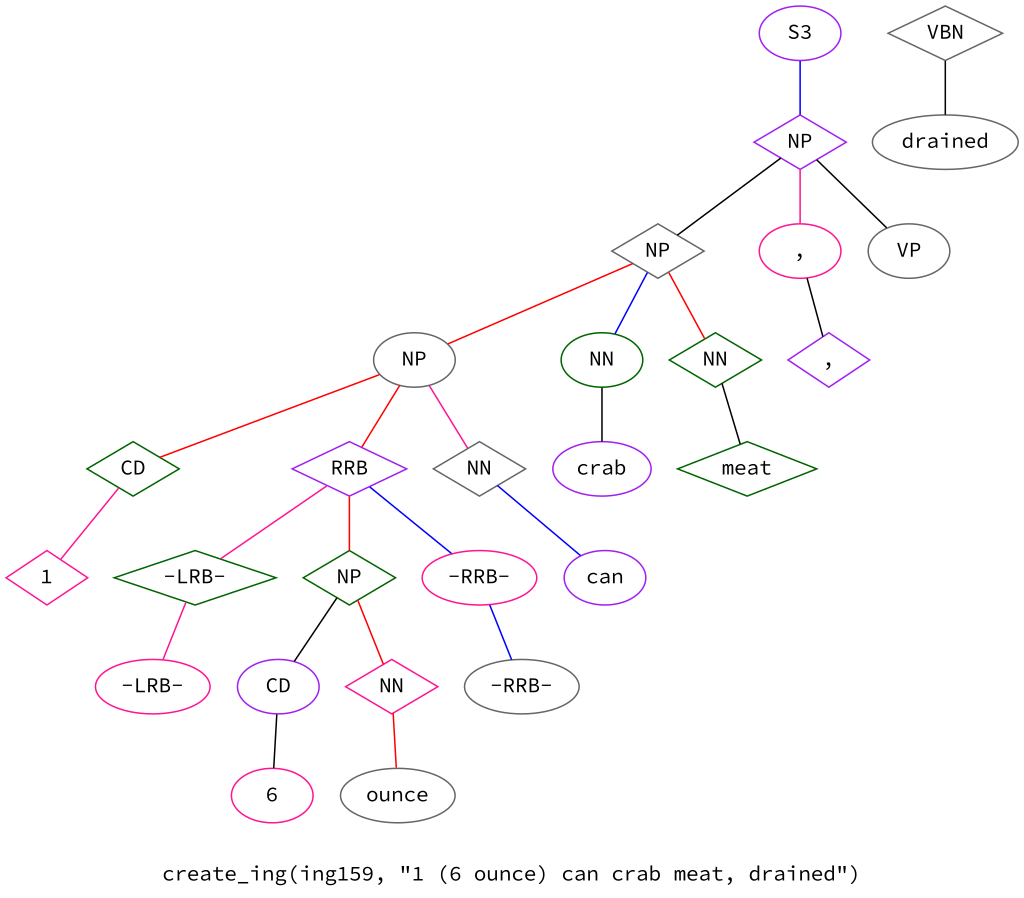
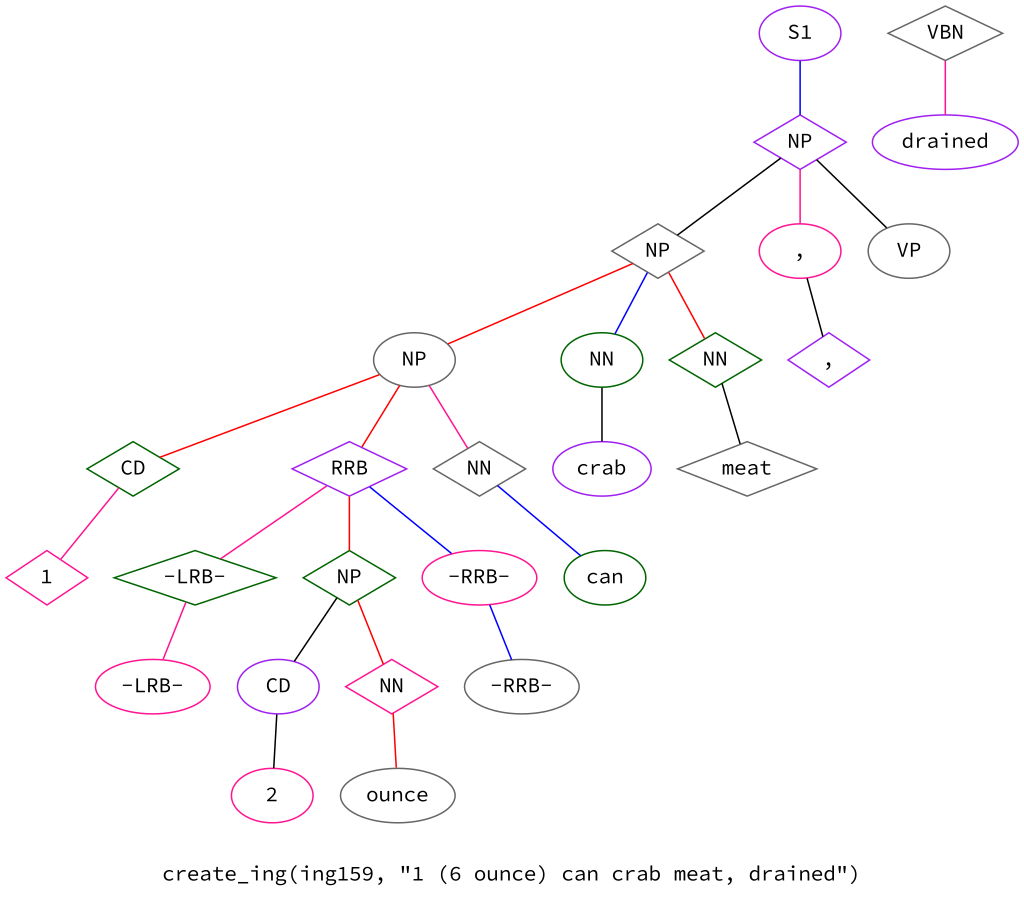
(800, 33) -> (800, 33)
(945, 88) -> (945, 88)
(945, 142) -> (945, 142)
(747, 469) -> (747, 469)
(605, 578) -> (605, 578)
(272, 796) -> (272, 796)
